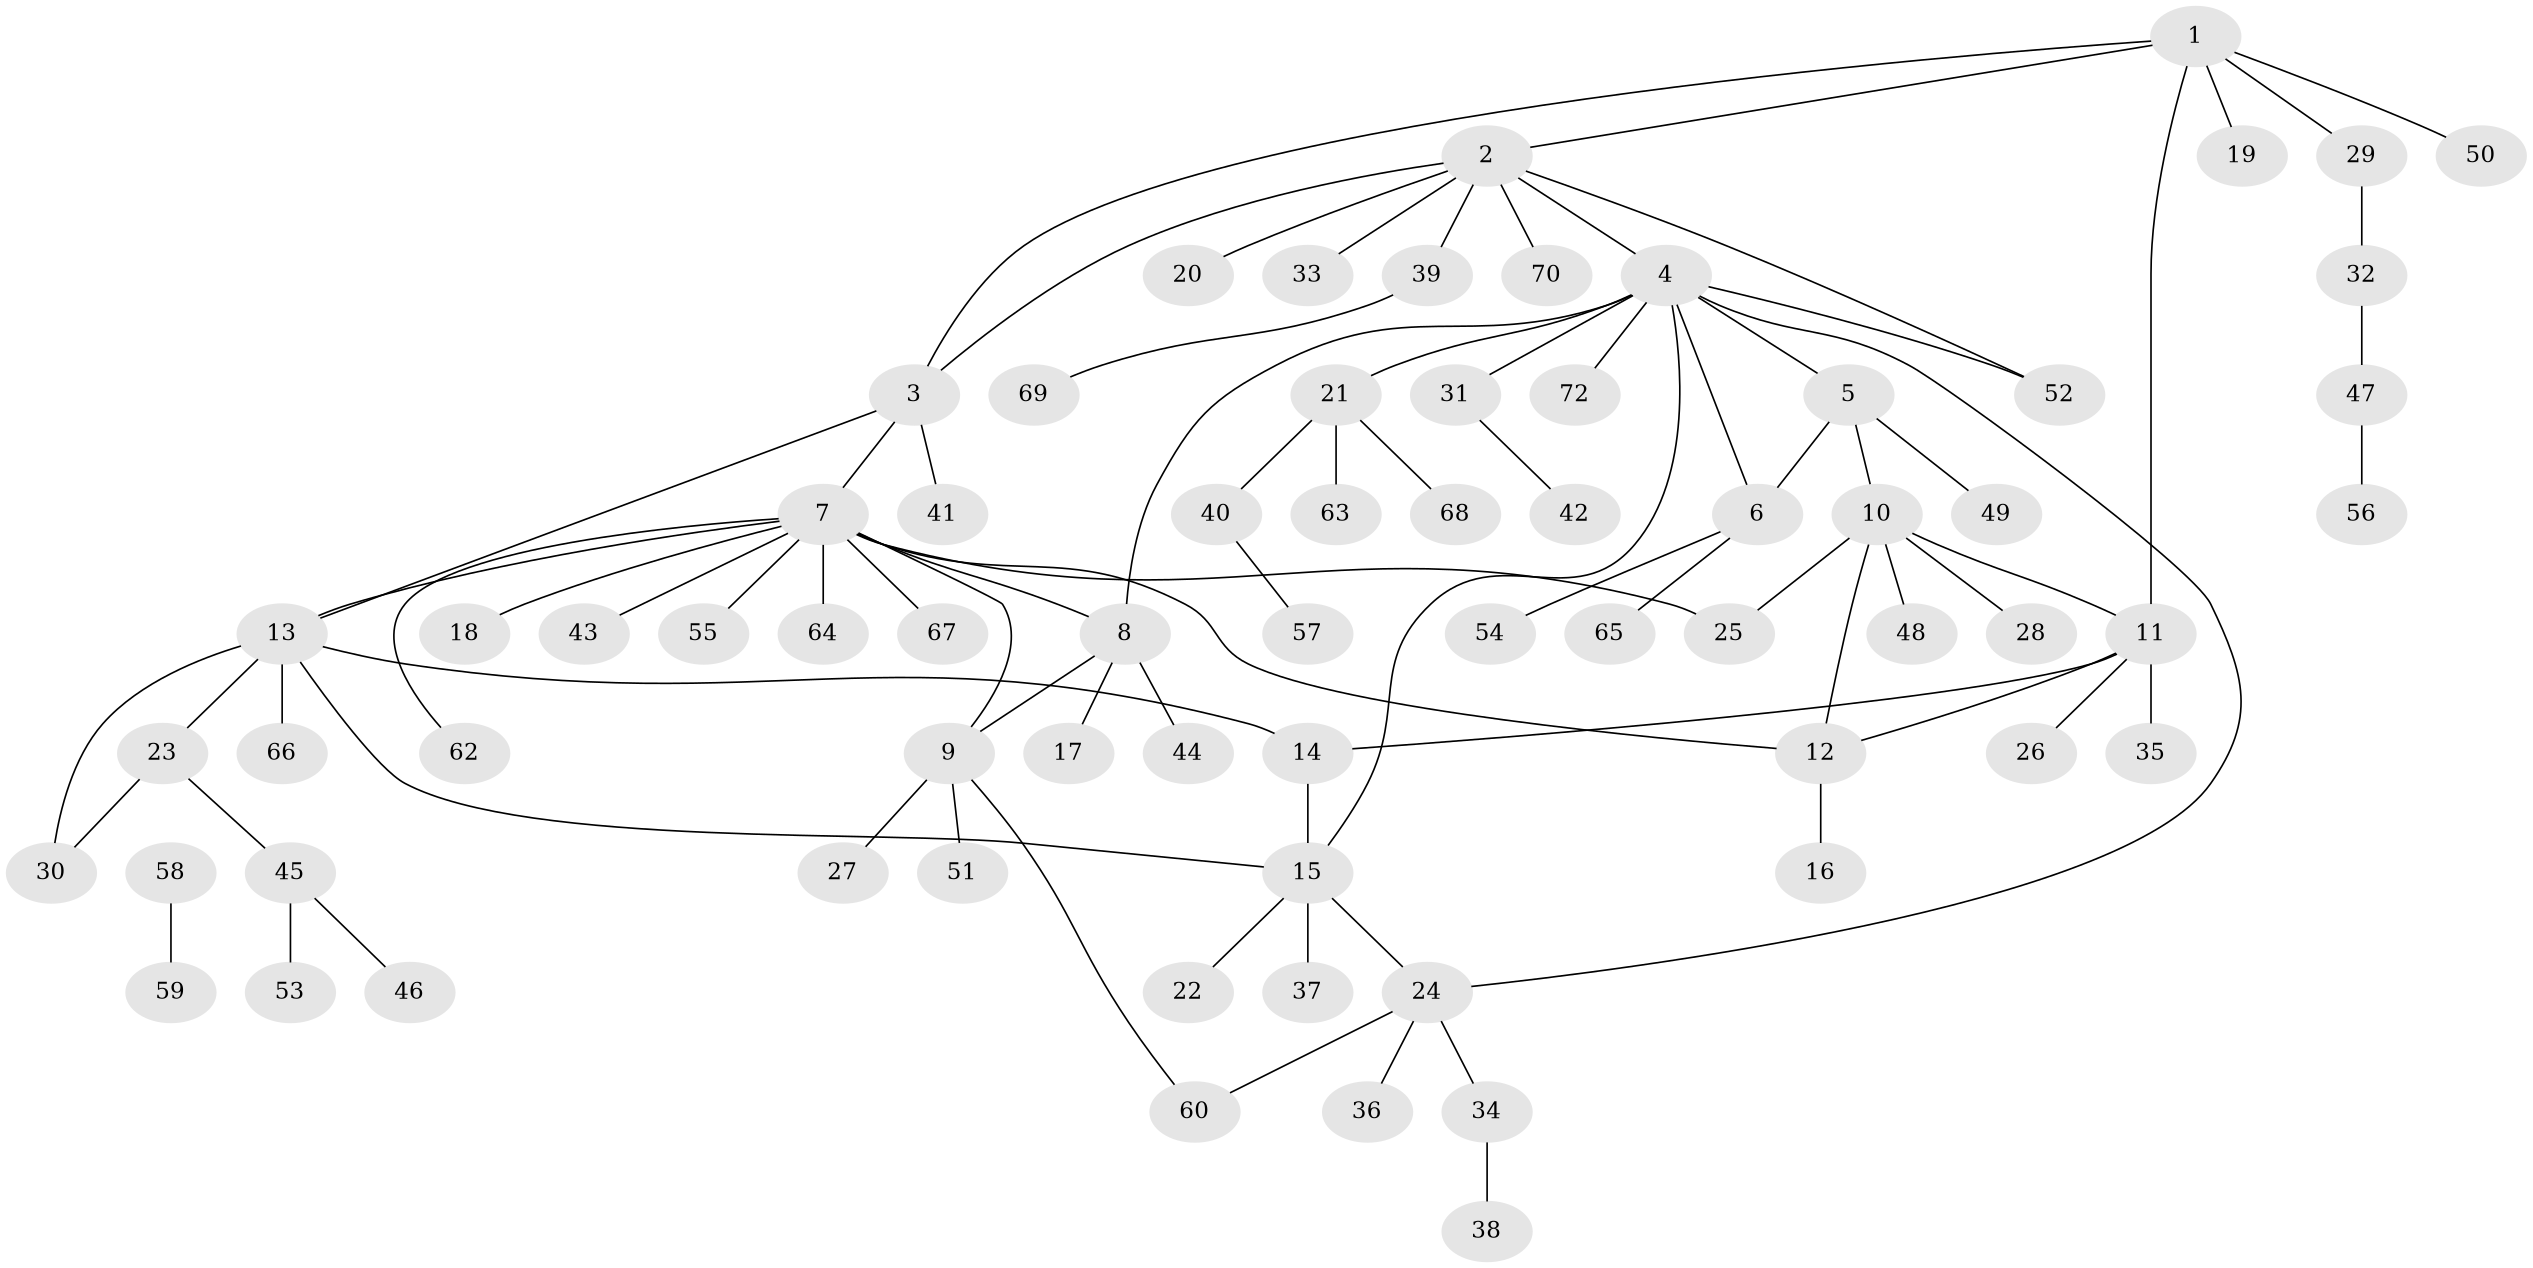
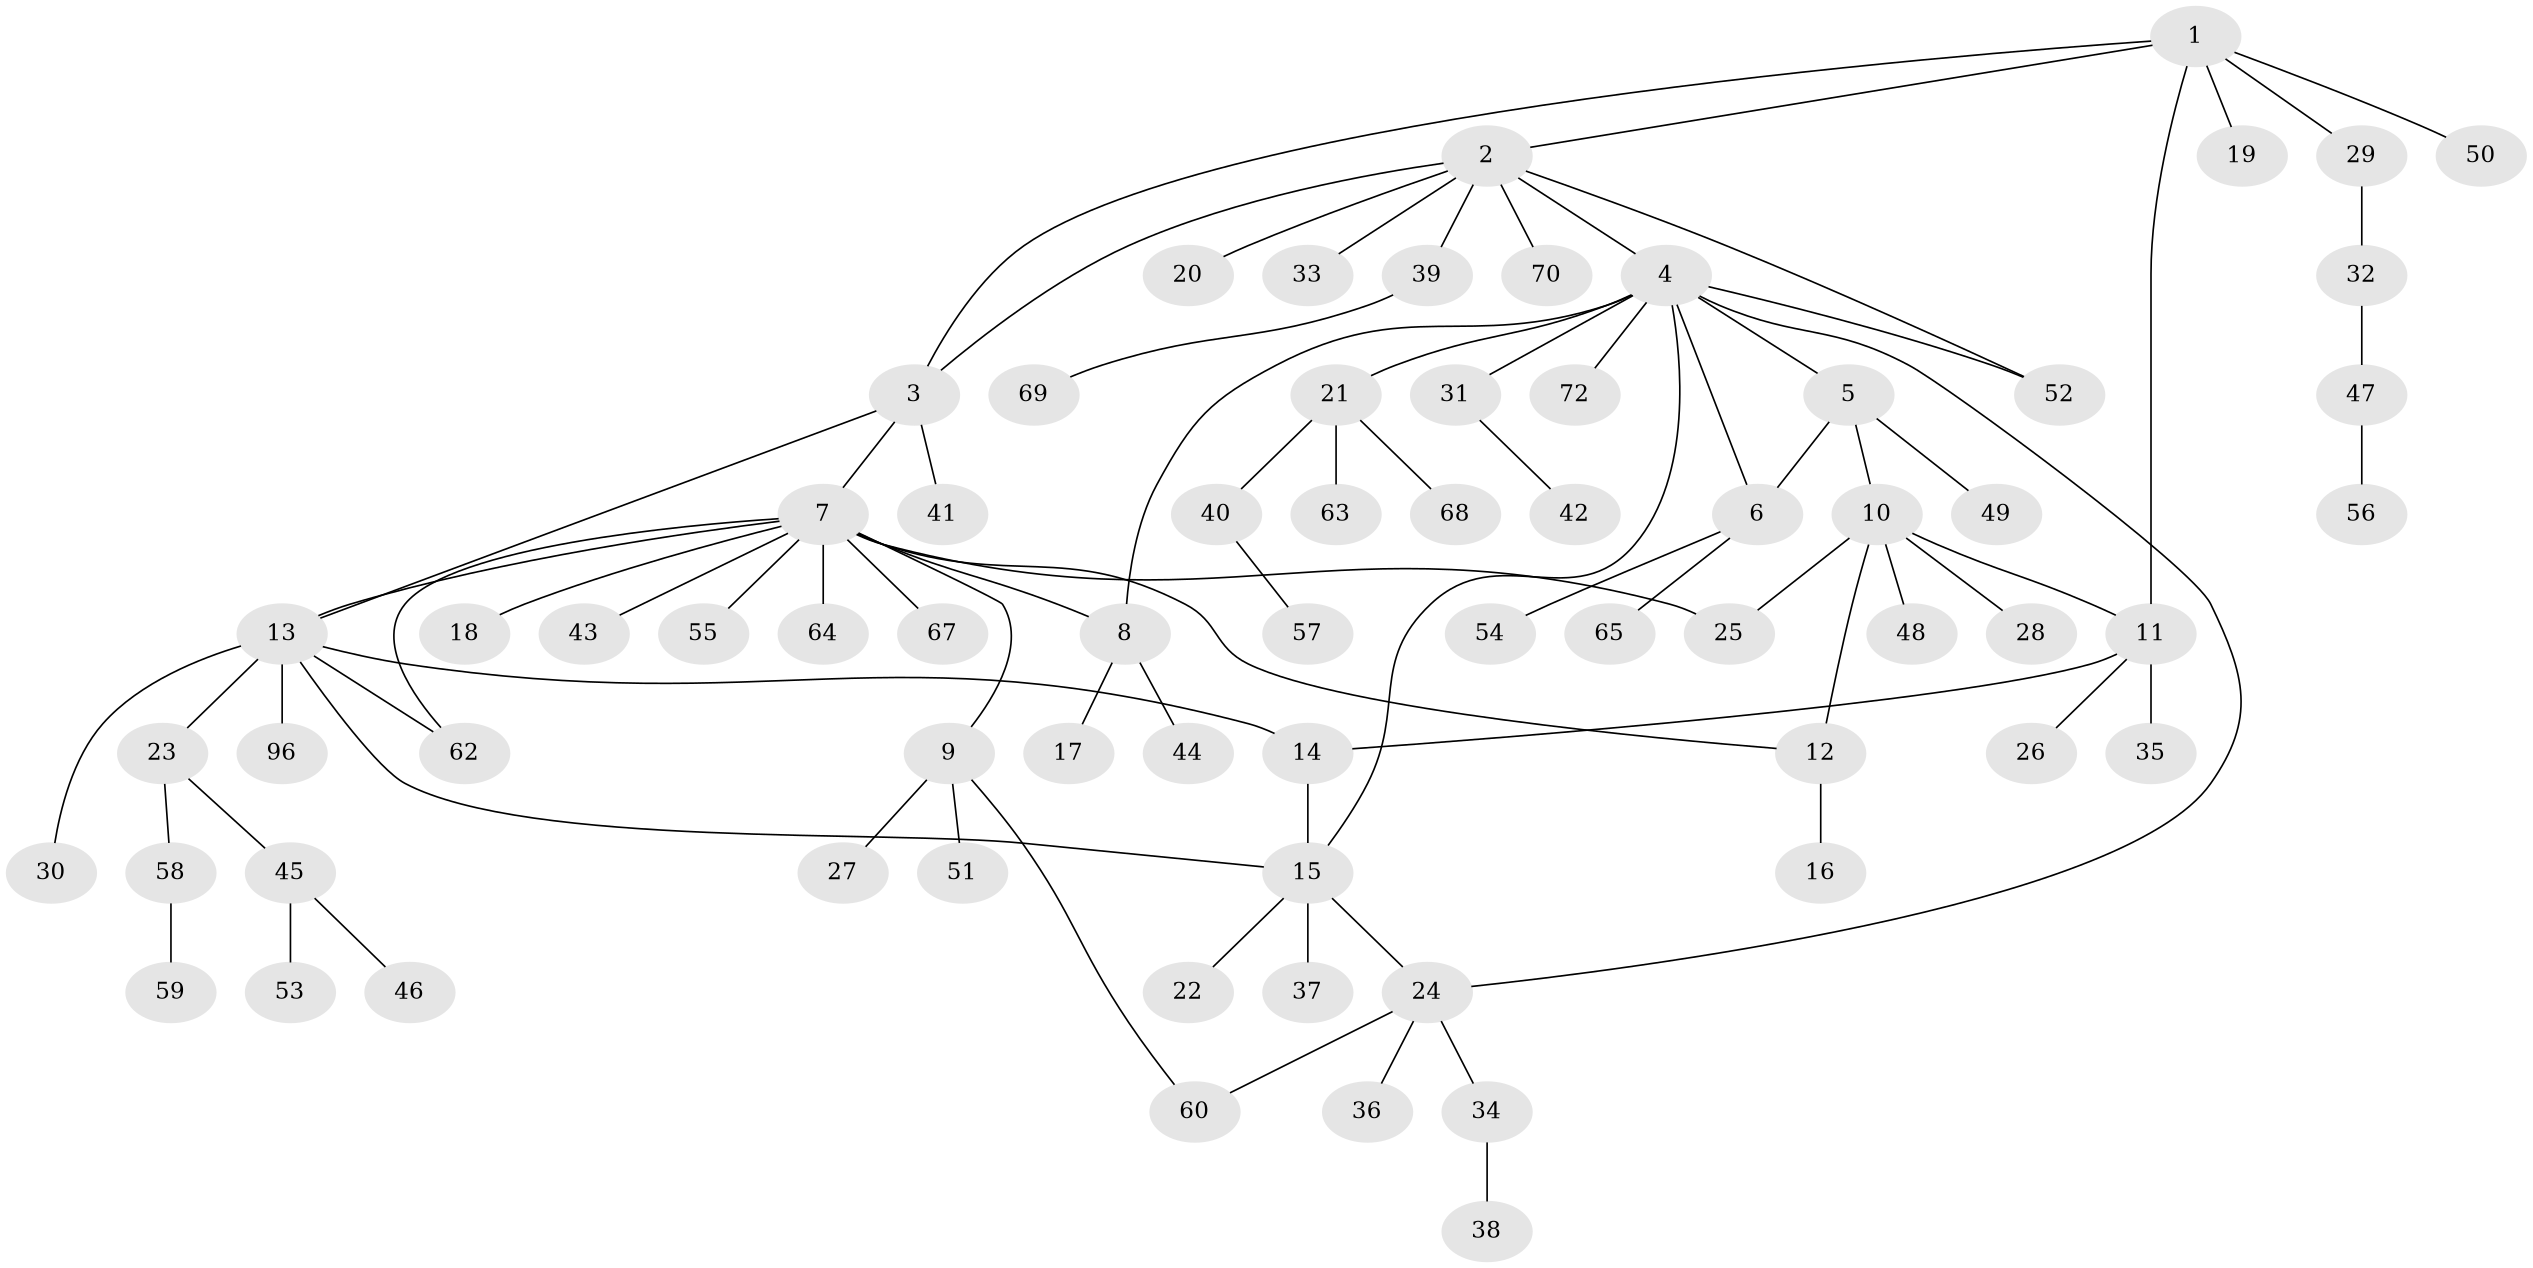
none -> (374, 694)
(1035, 696) -> none
(1990, 700) -> none
(282, 754) -> (282, 754)
(107, 813) -> (167, 813)
